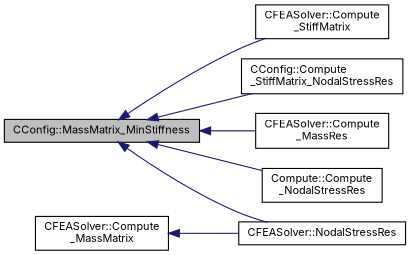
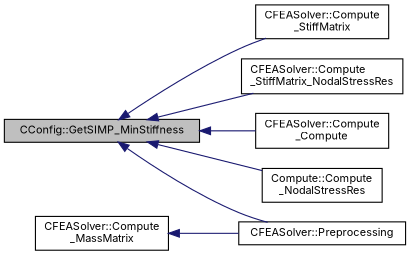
(322, 76) -> (322, 76)
(102, 131) -> (102, 131)
(322, 131) -> (322, 131)
(322, 233) -> (322, 233)
